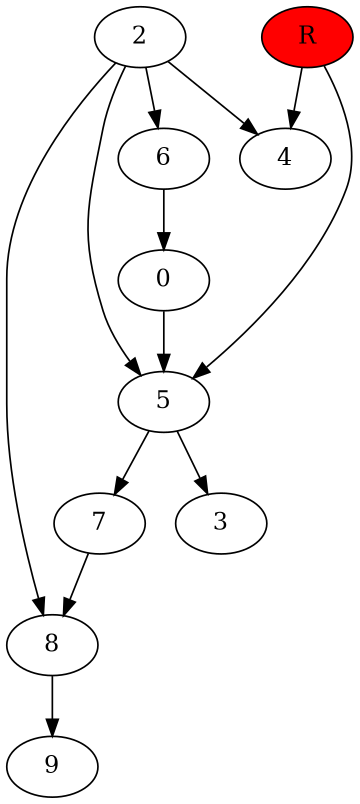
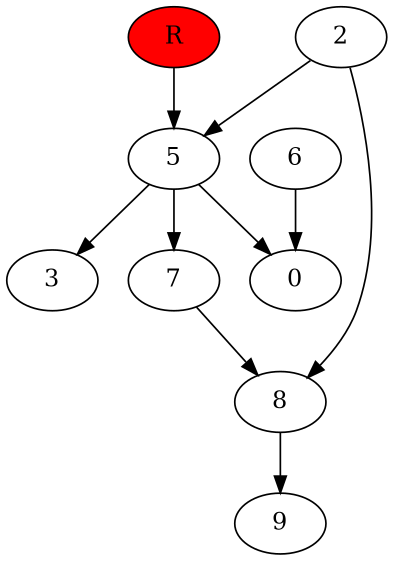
(150, 89) -> none
(285, 159) -> none
(164, 333) -> (229, 213)
